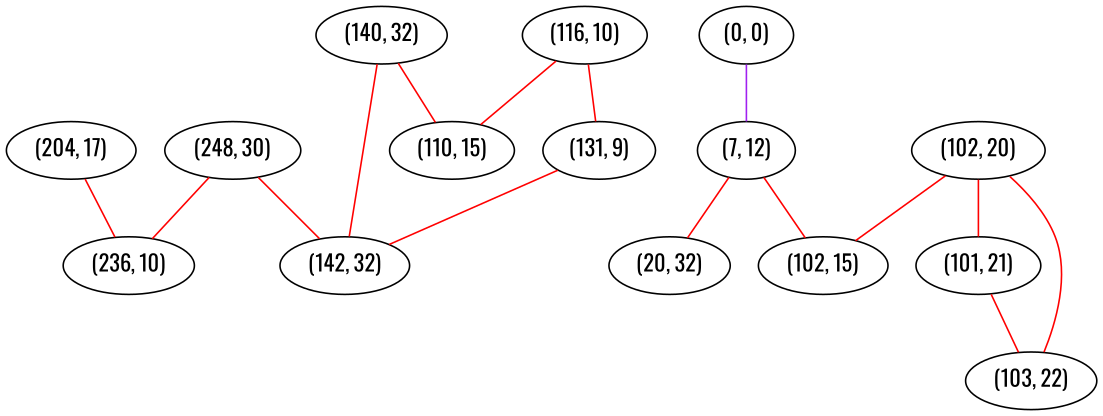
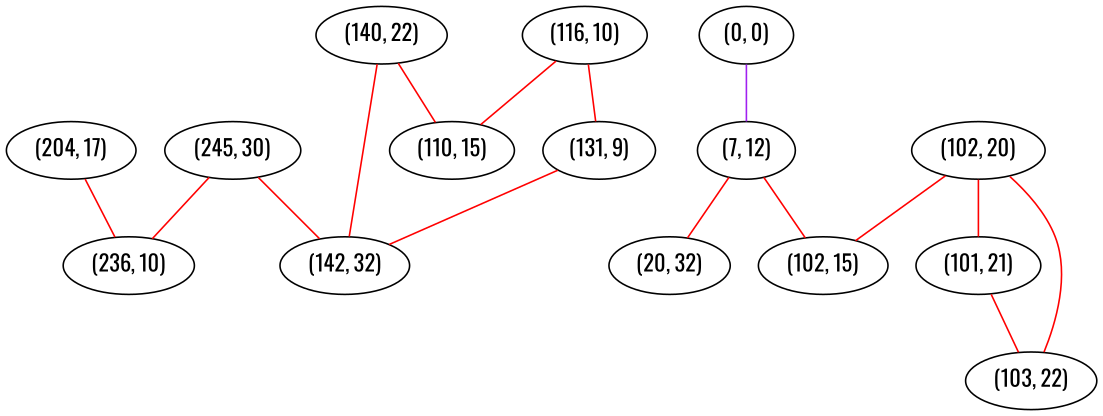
(382, 35) -> (382, 35)
(233, 150) -> (233, 150)
